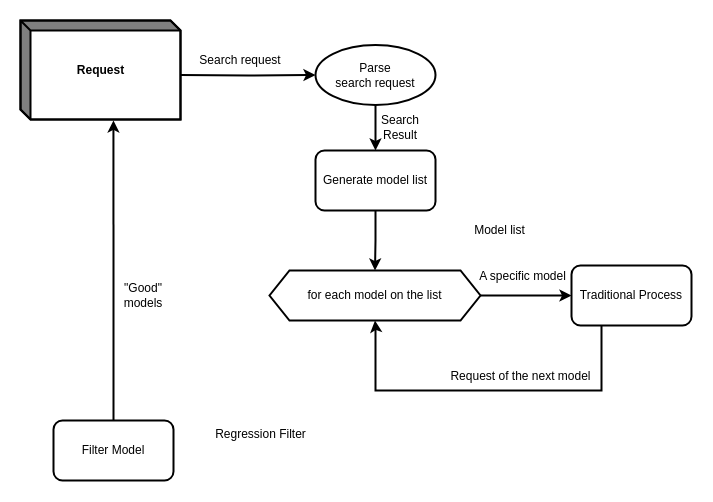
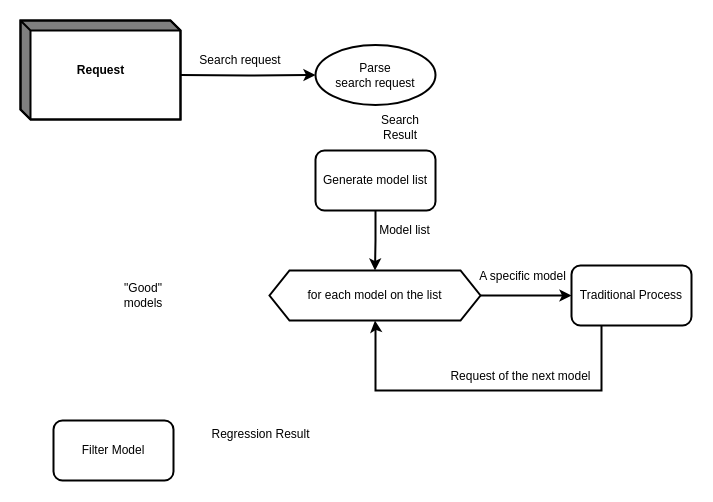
(376, 123) -> none
(500, 231) -> (405, 231)
(113, 275) -> none
(261, 435) -> (261, 435)
